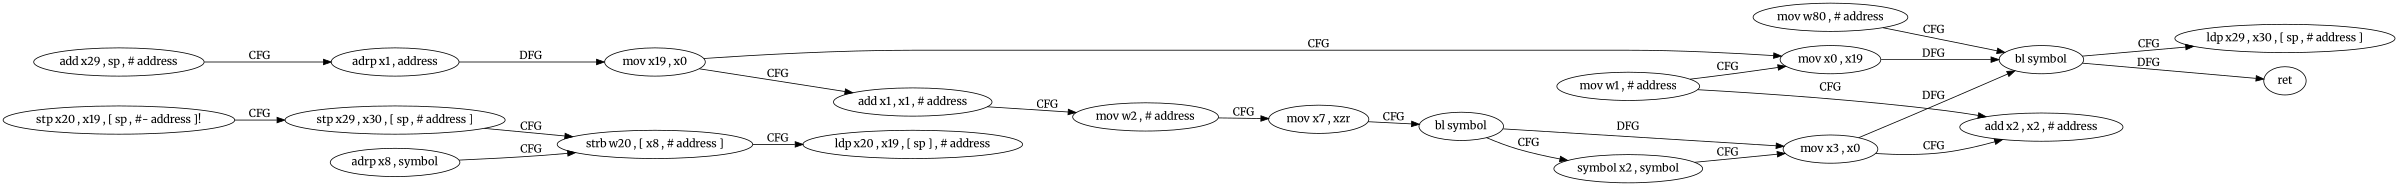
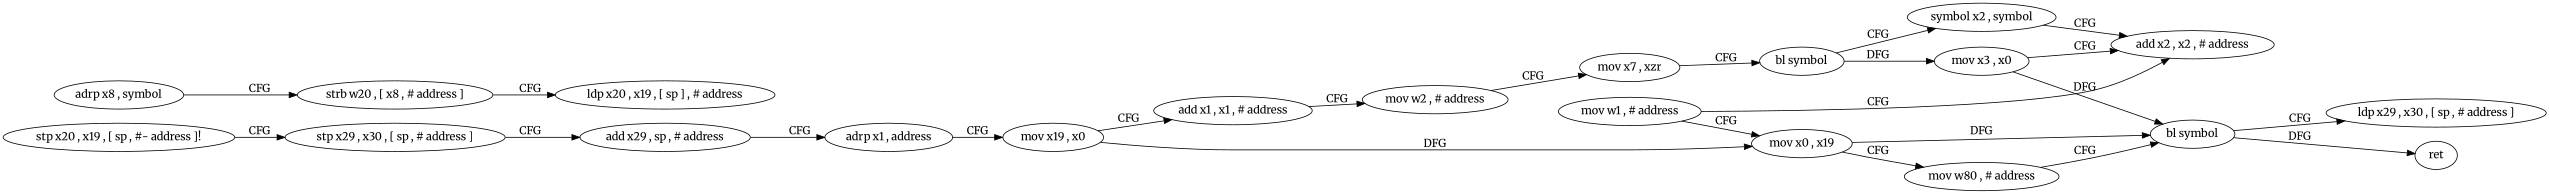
(1319, 44) -> (1435, 144)
(531, 56) -> (978, 131)
(525, 132) -> (539, 137)
(1736, 158) -> (2081, 30)
none -> (1879, 159)
